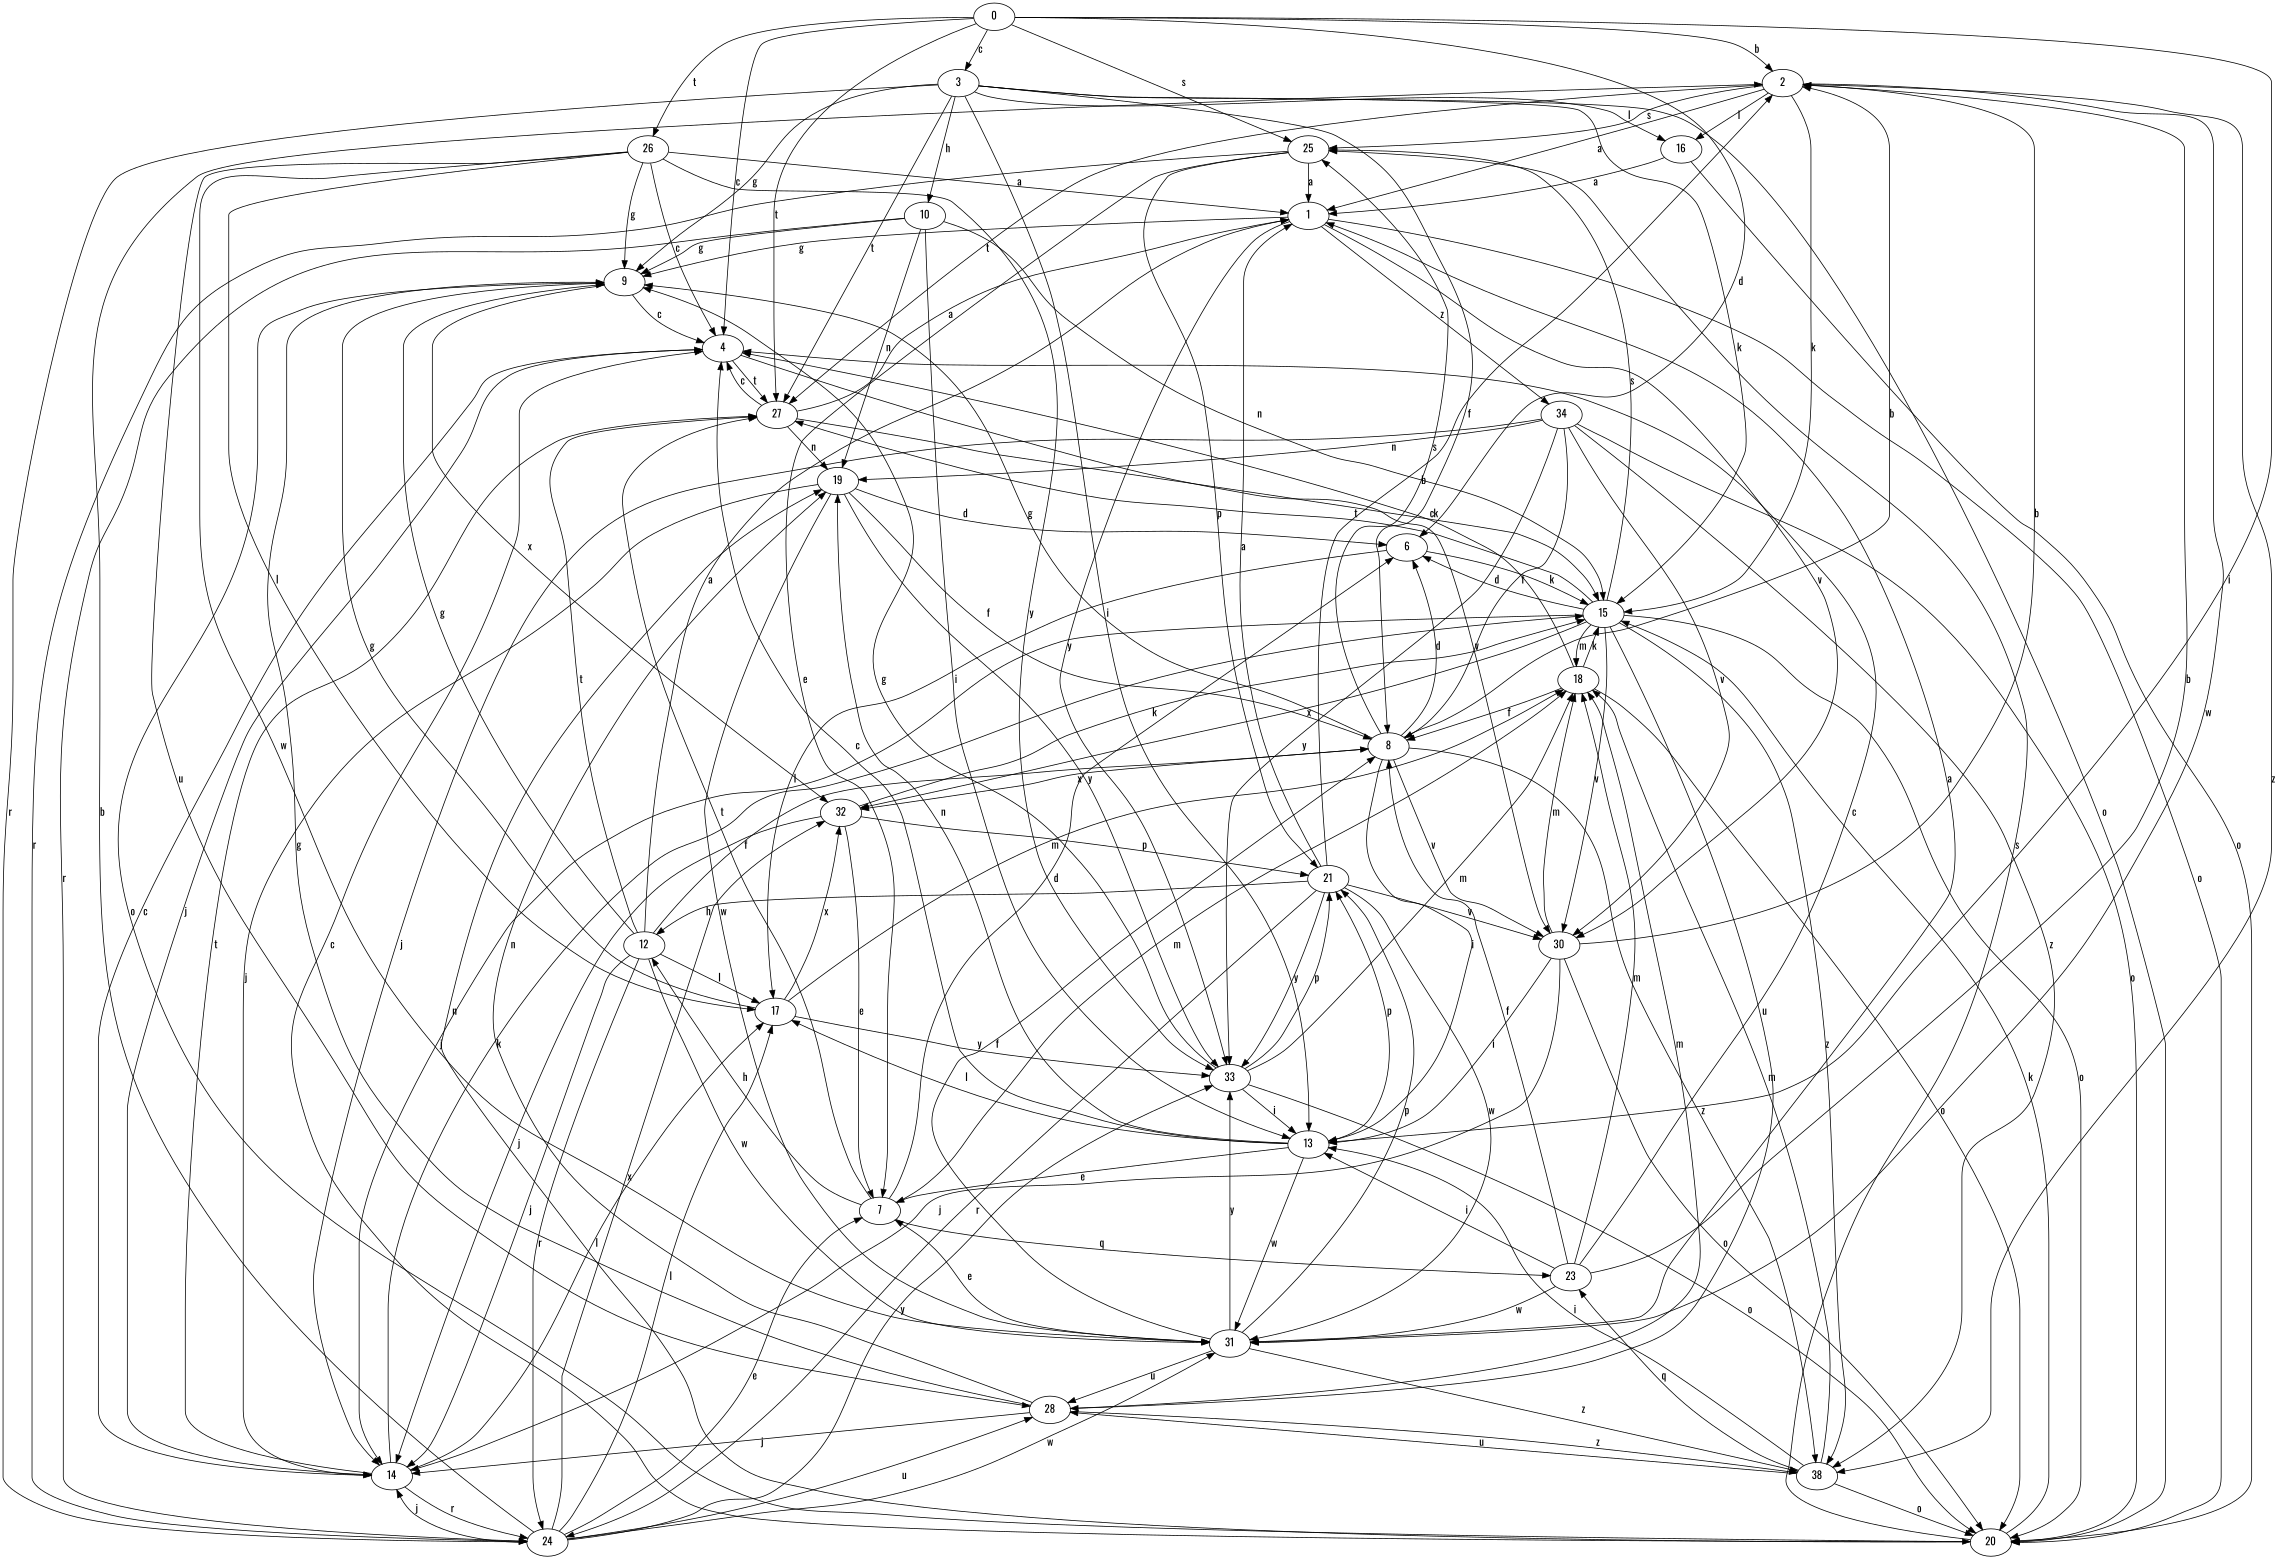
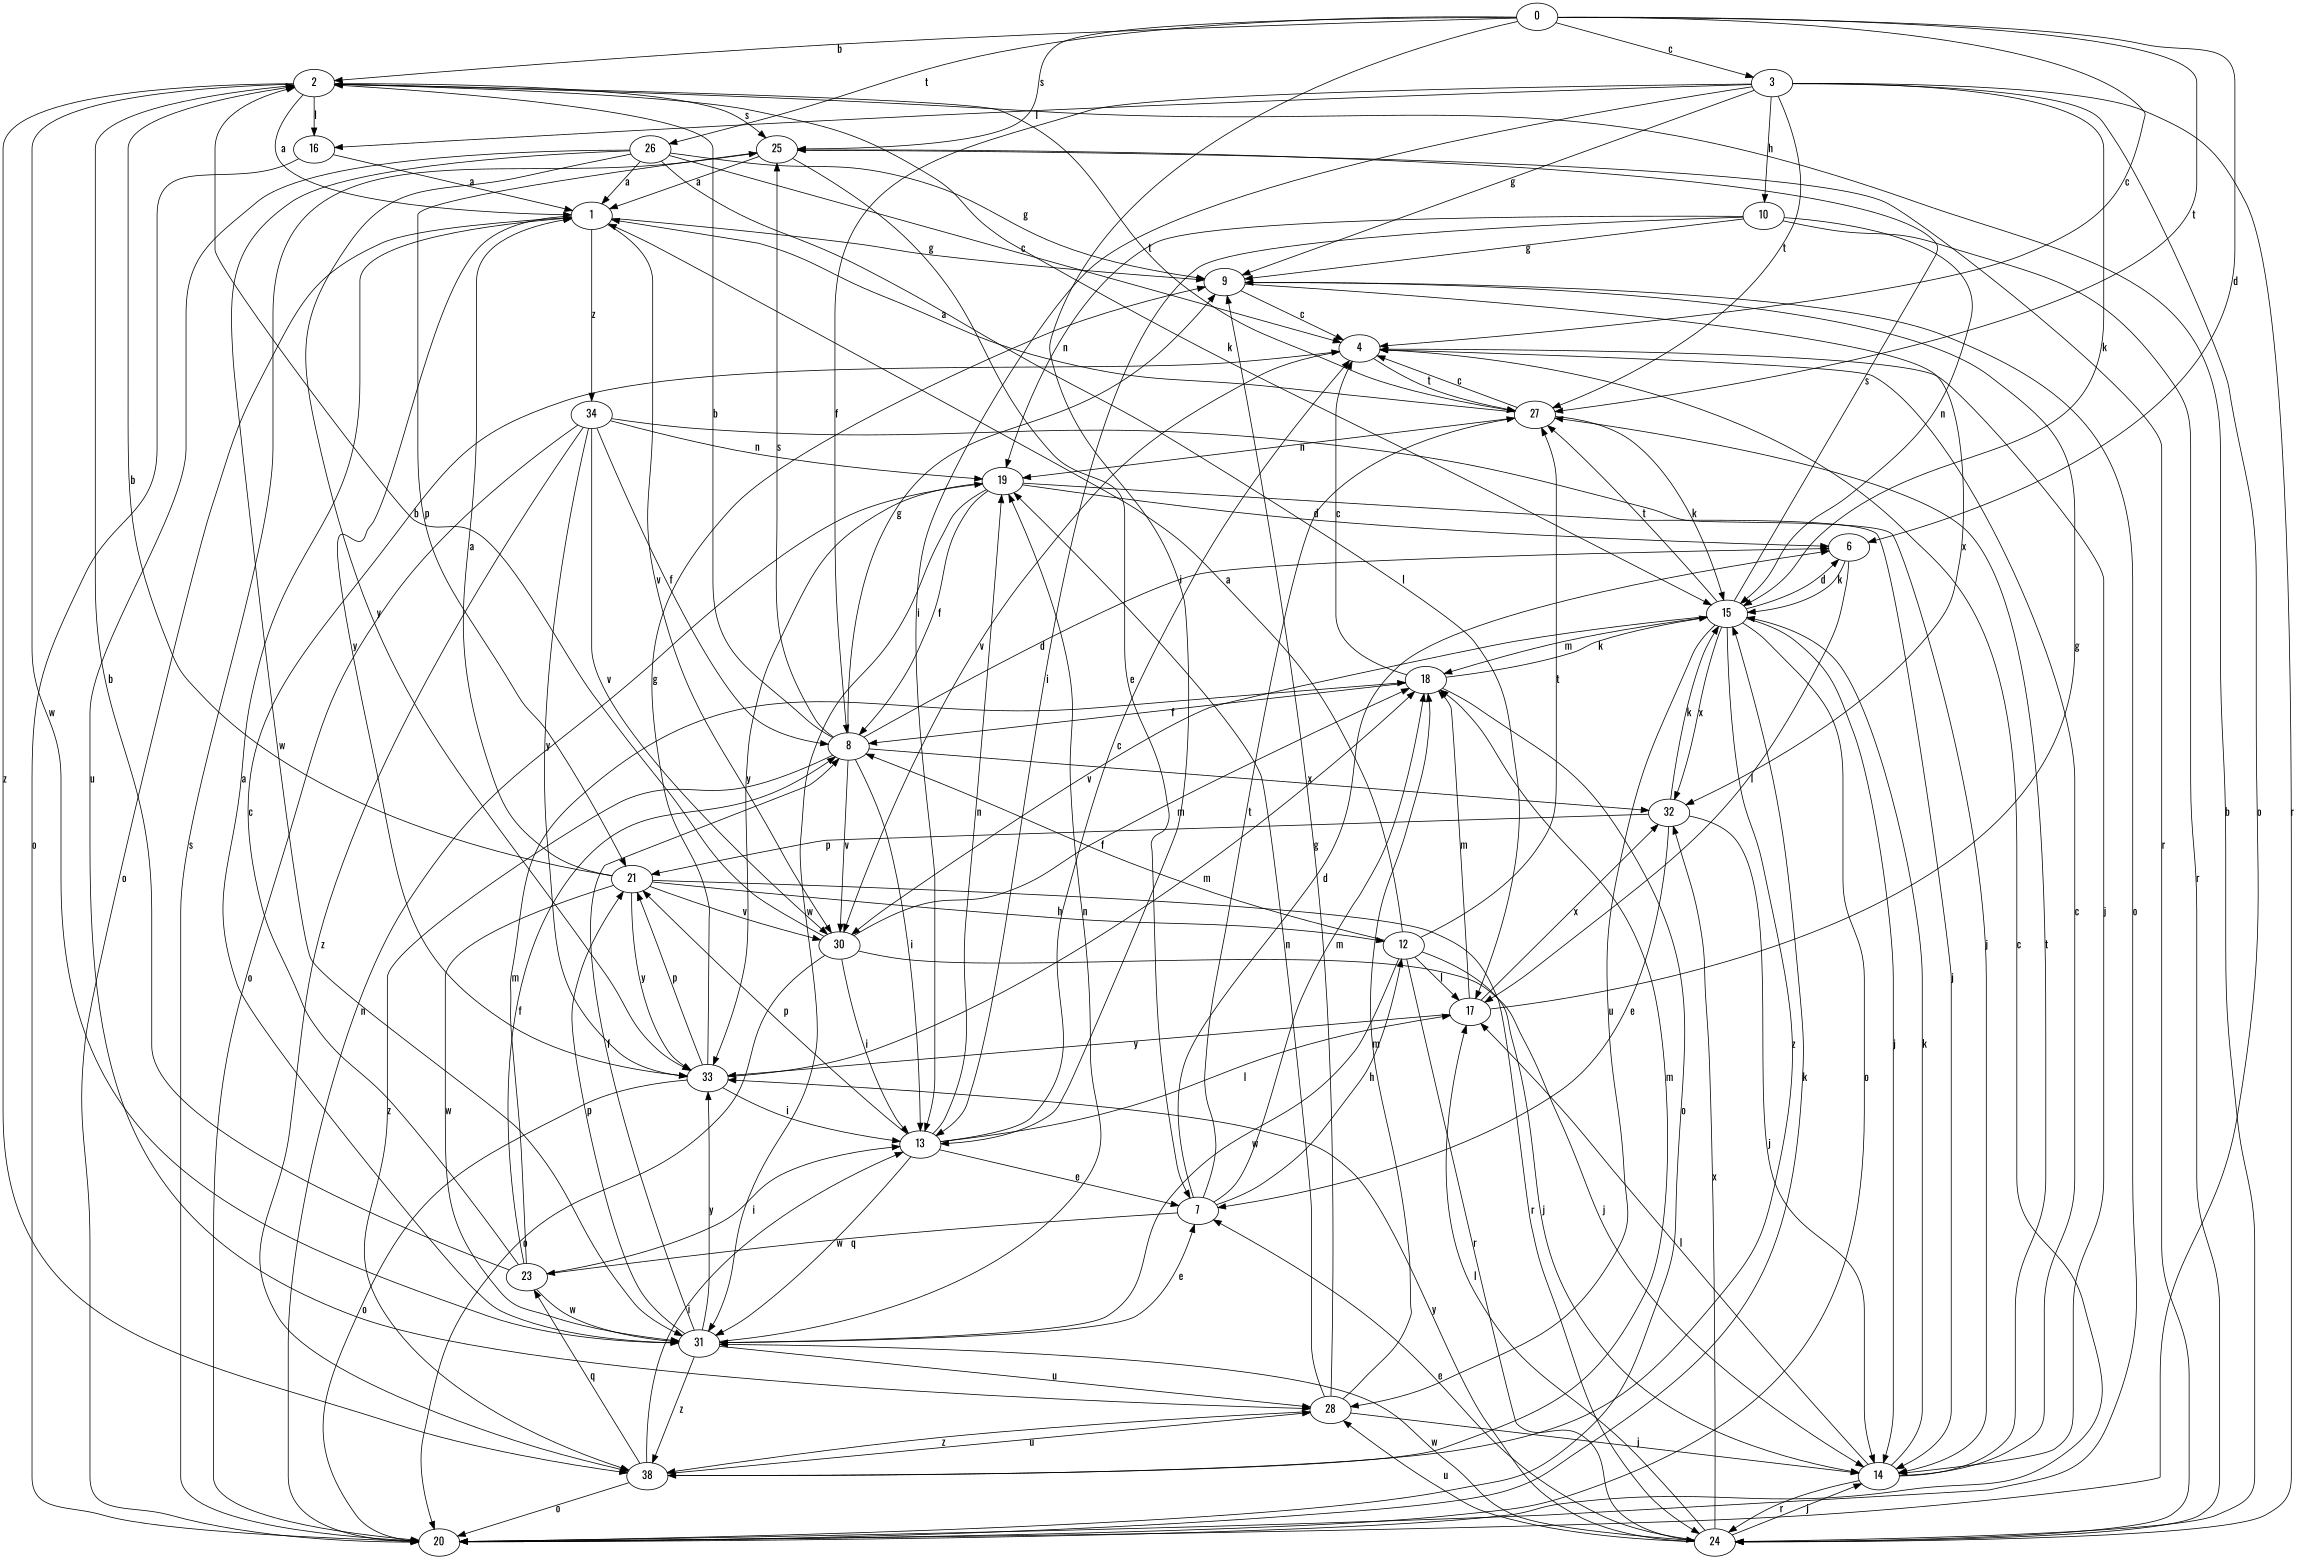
(421, 565) -> none
none -> (1091, 1071)
